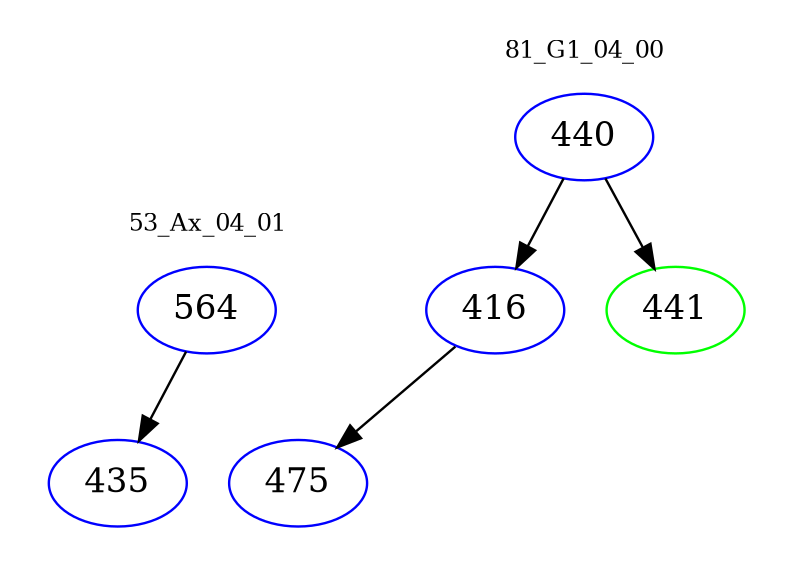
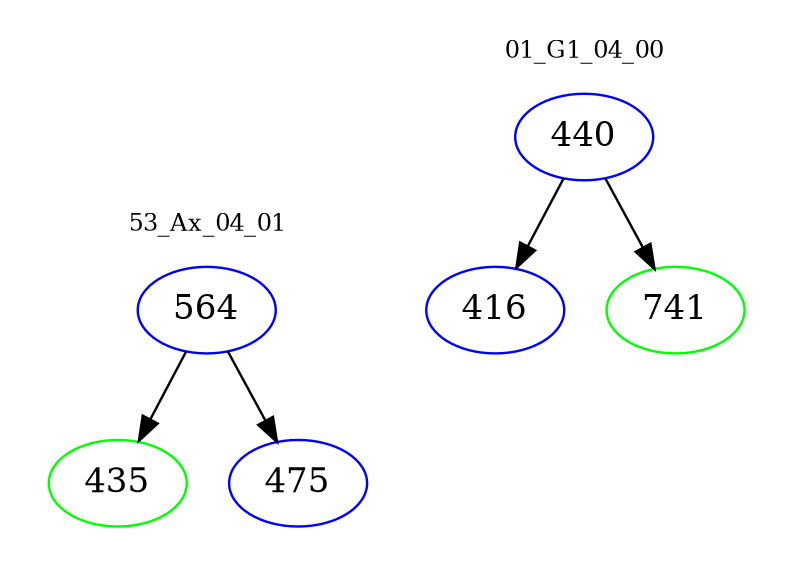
(585, 52) -> (585, 52)
(676, 310) -> (676, 310)
(406, 389) -> (247, 386)
(118, 483) -> (118, 483)
